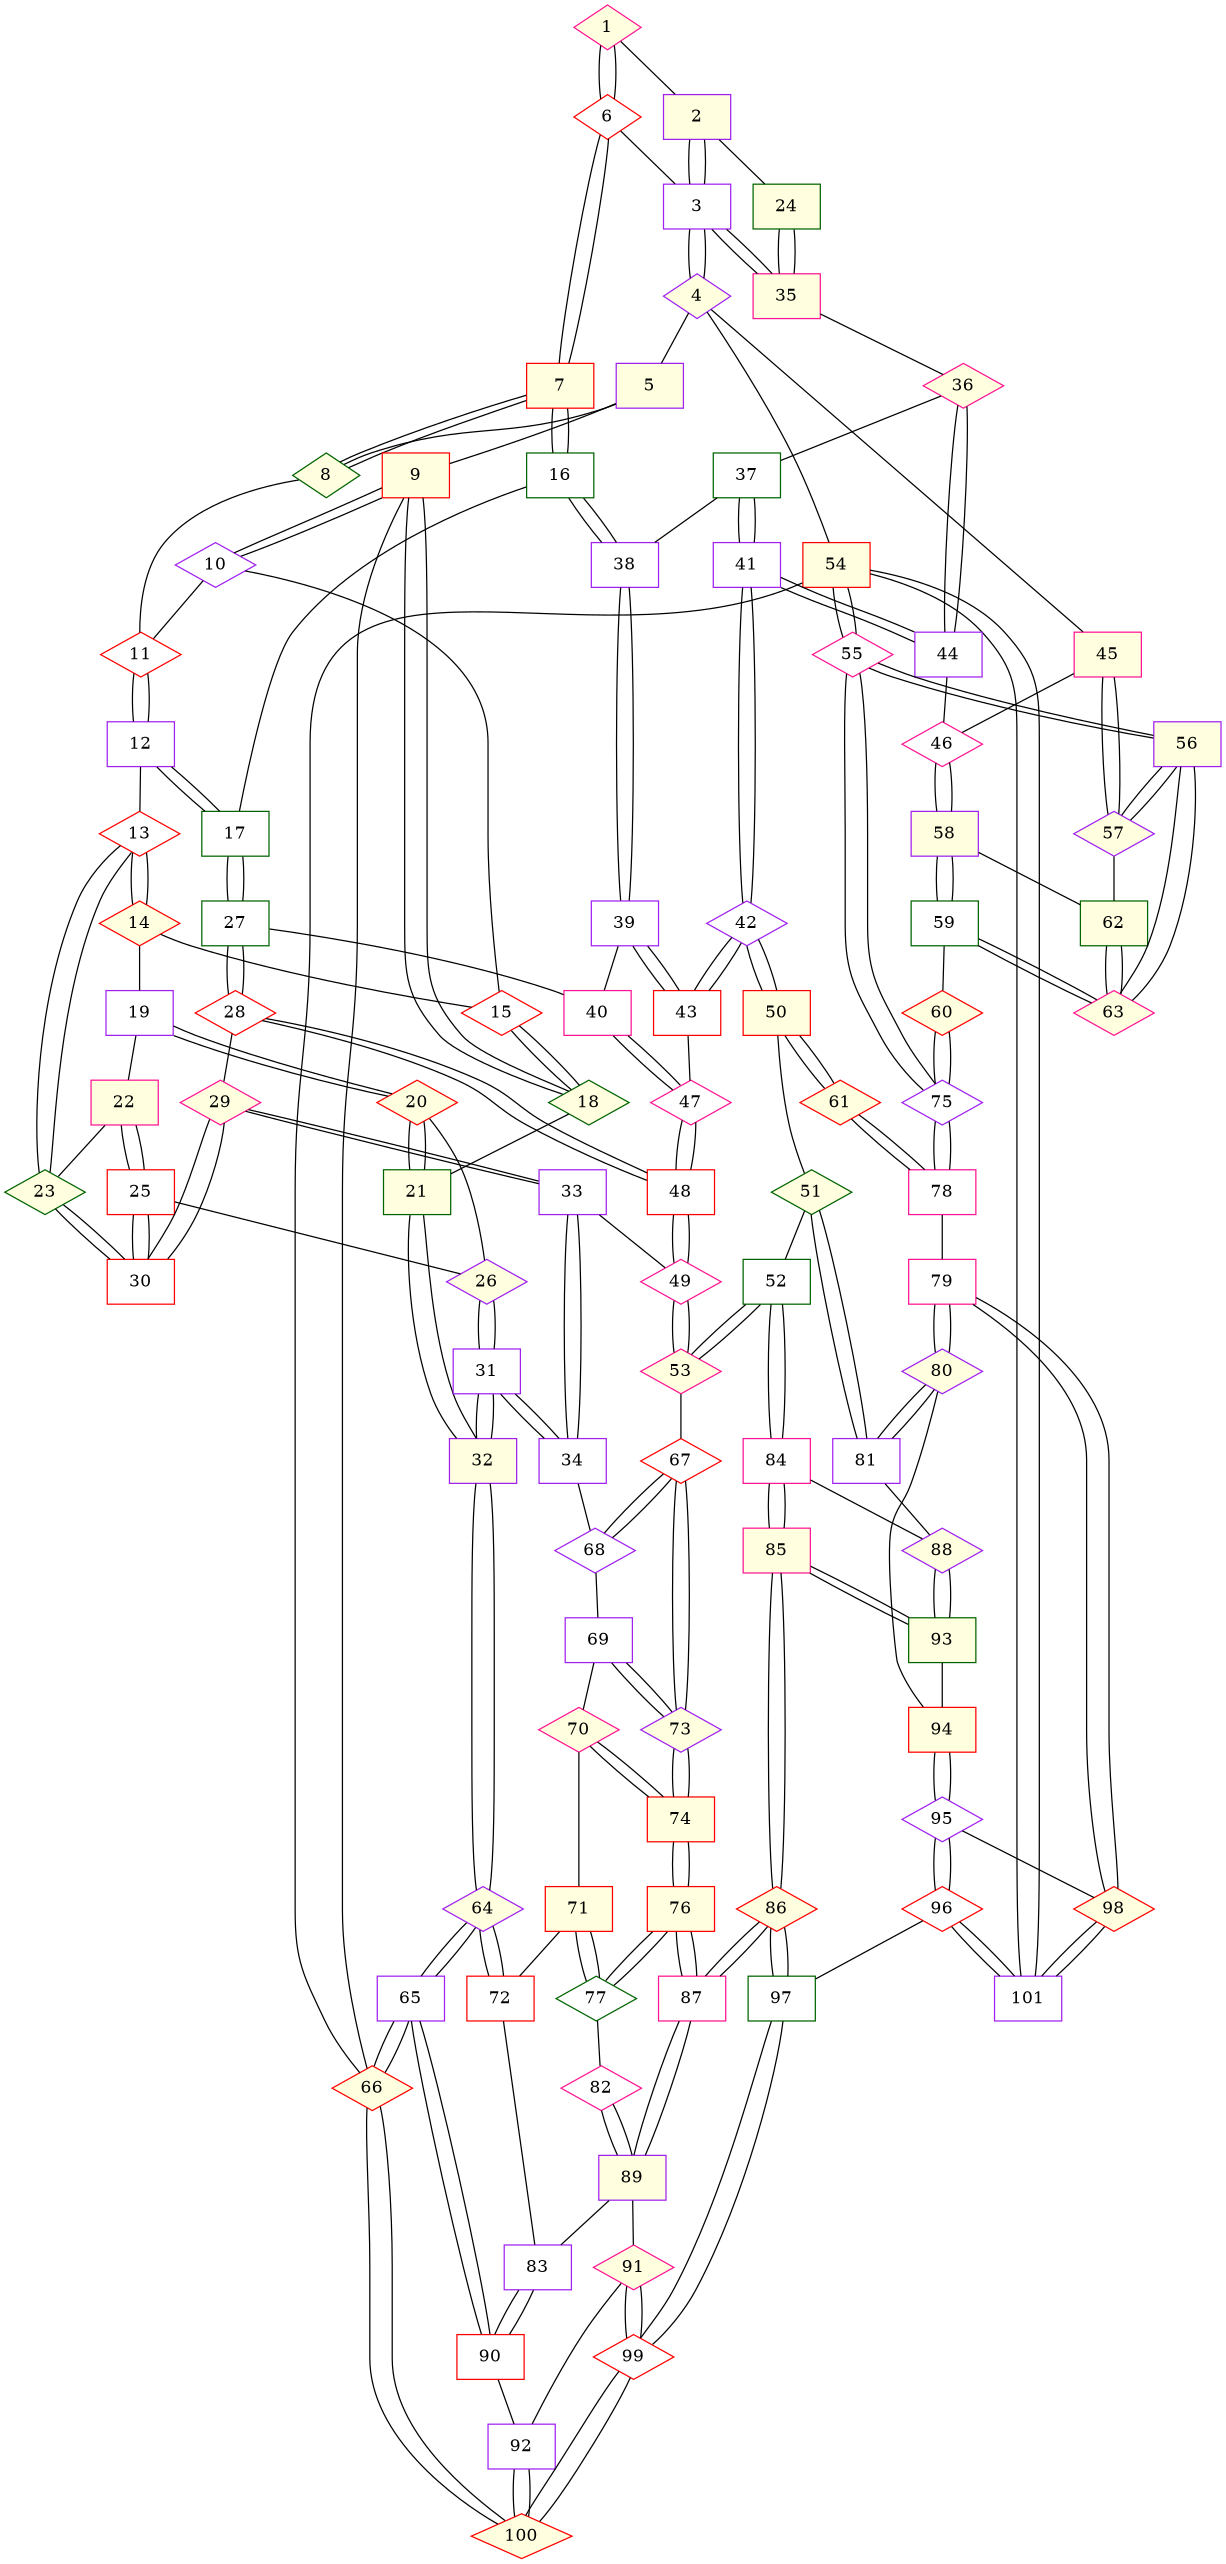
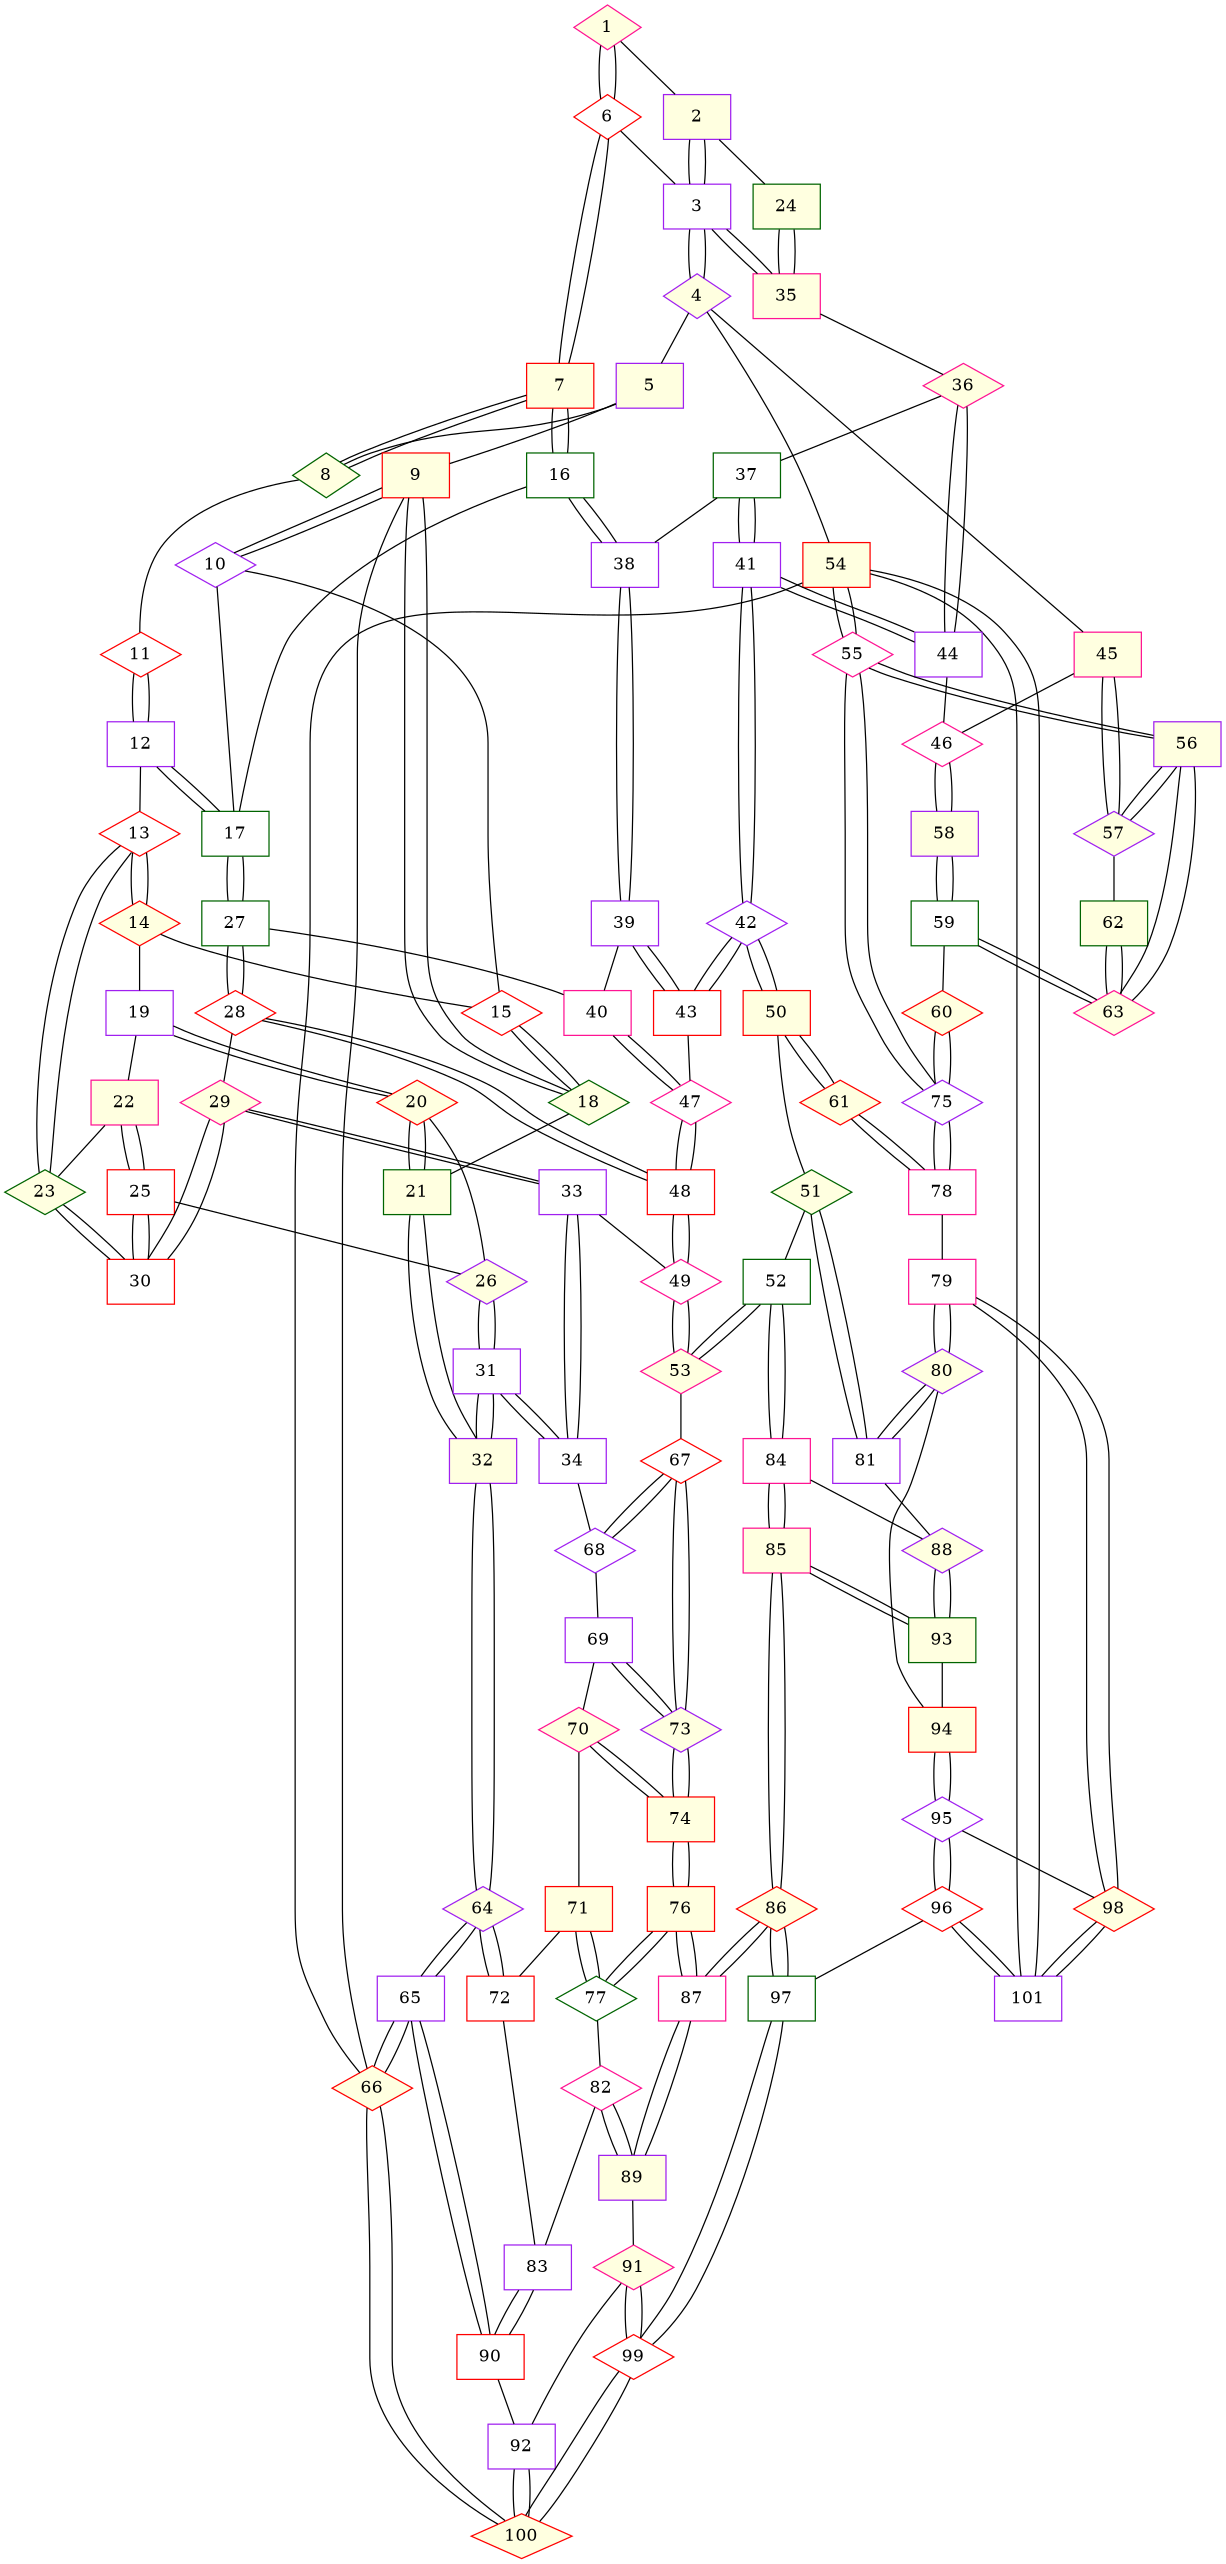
(178, 610) -> (225, 699)
(1029, 879) -> none
(585, 2223) -> (570, 2176)
